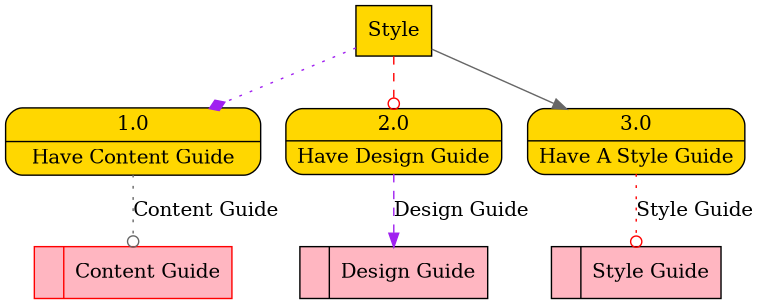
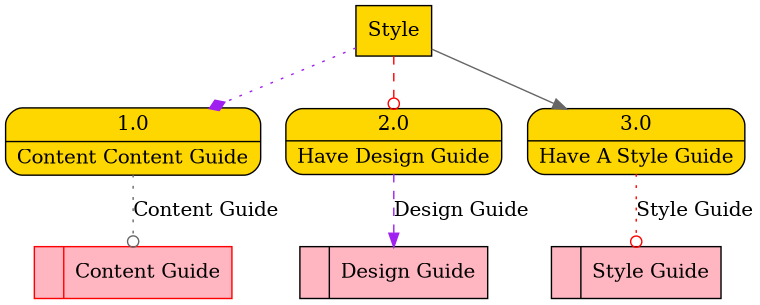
(133, 158) -> (133, 158)
